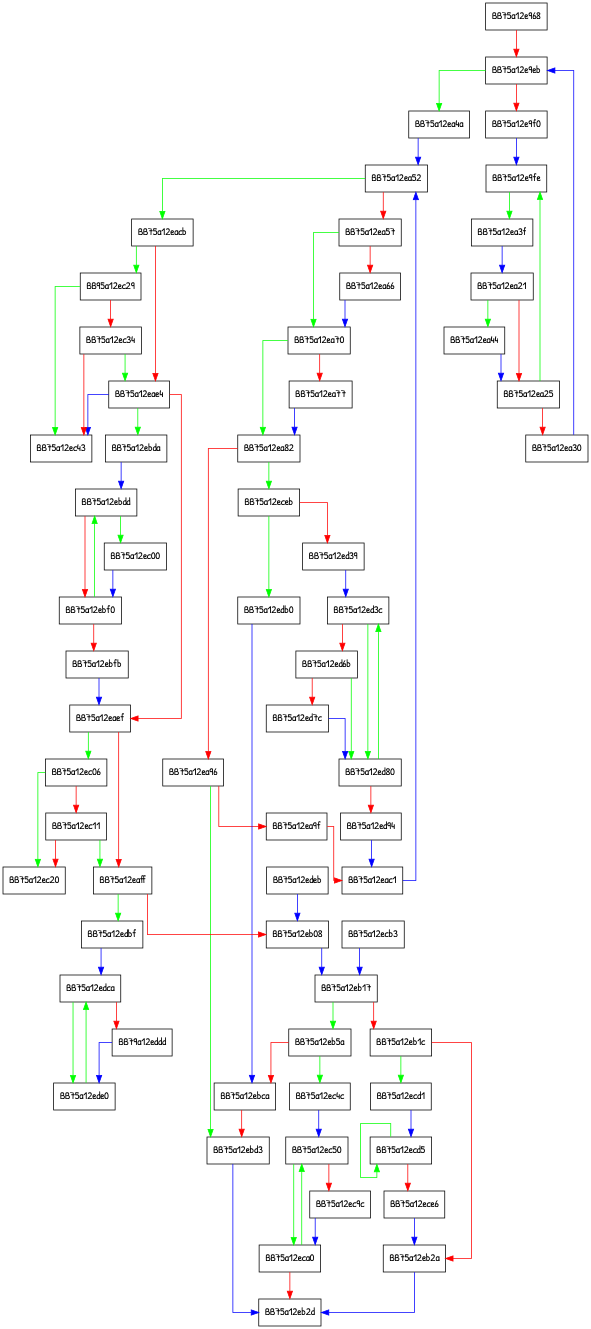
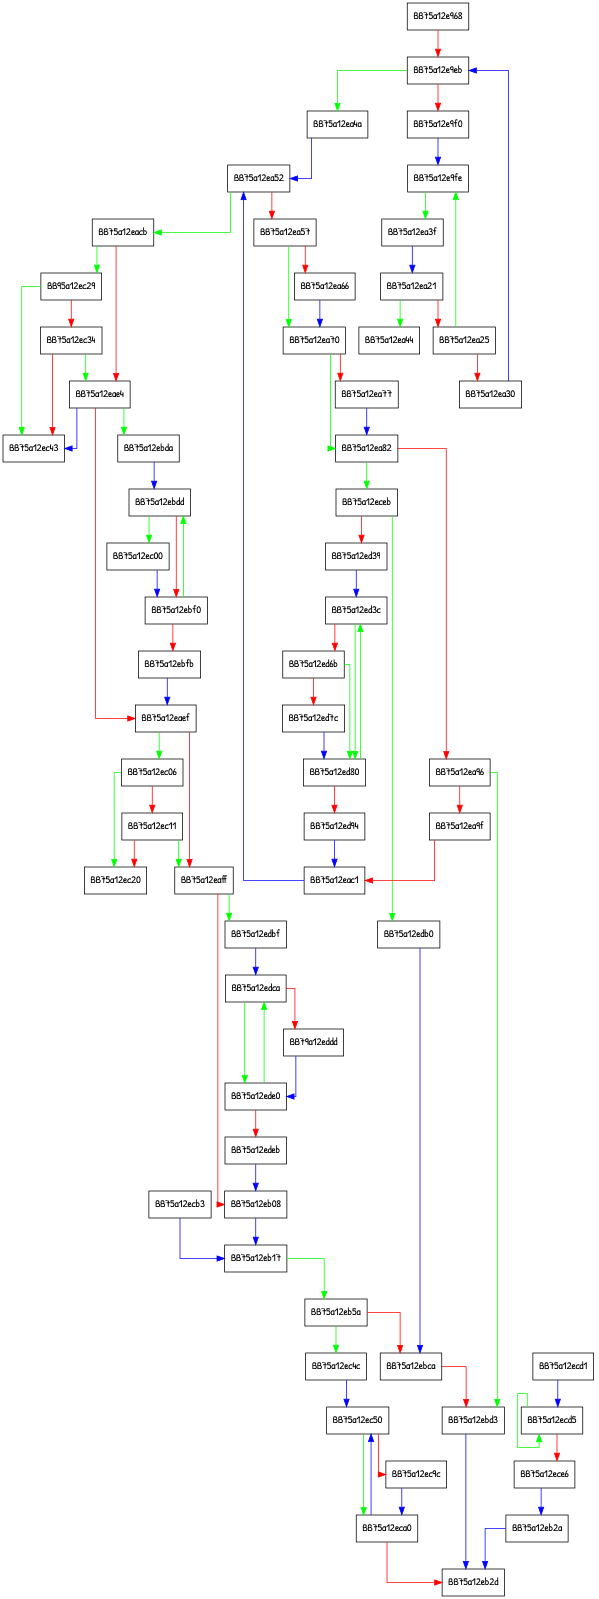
(501, 364) -> none
(401, 1042) -> none
none -> (256, 1120)
(302, 1208) -> (371, 1478)
